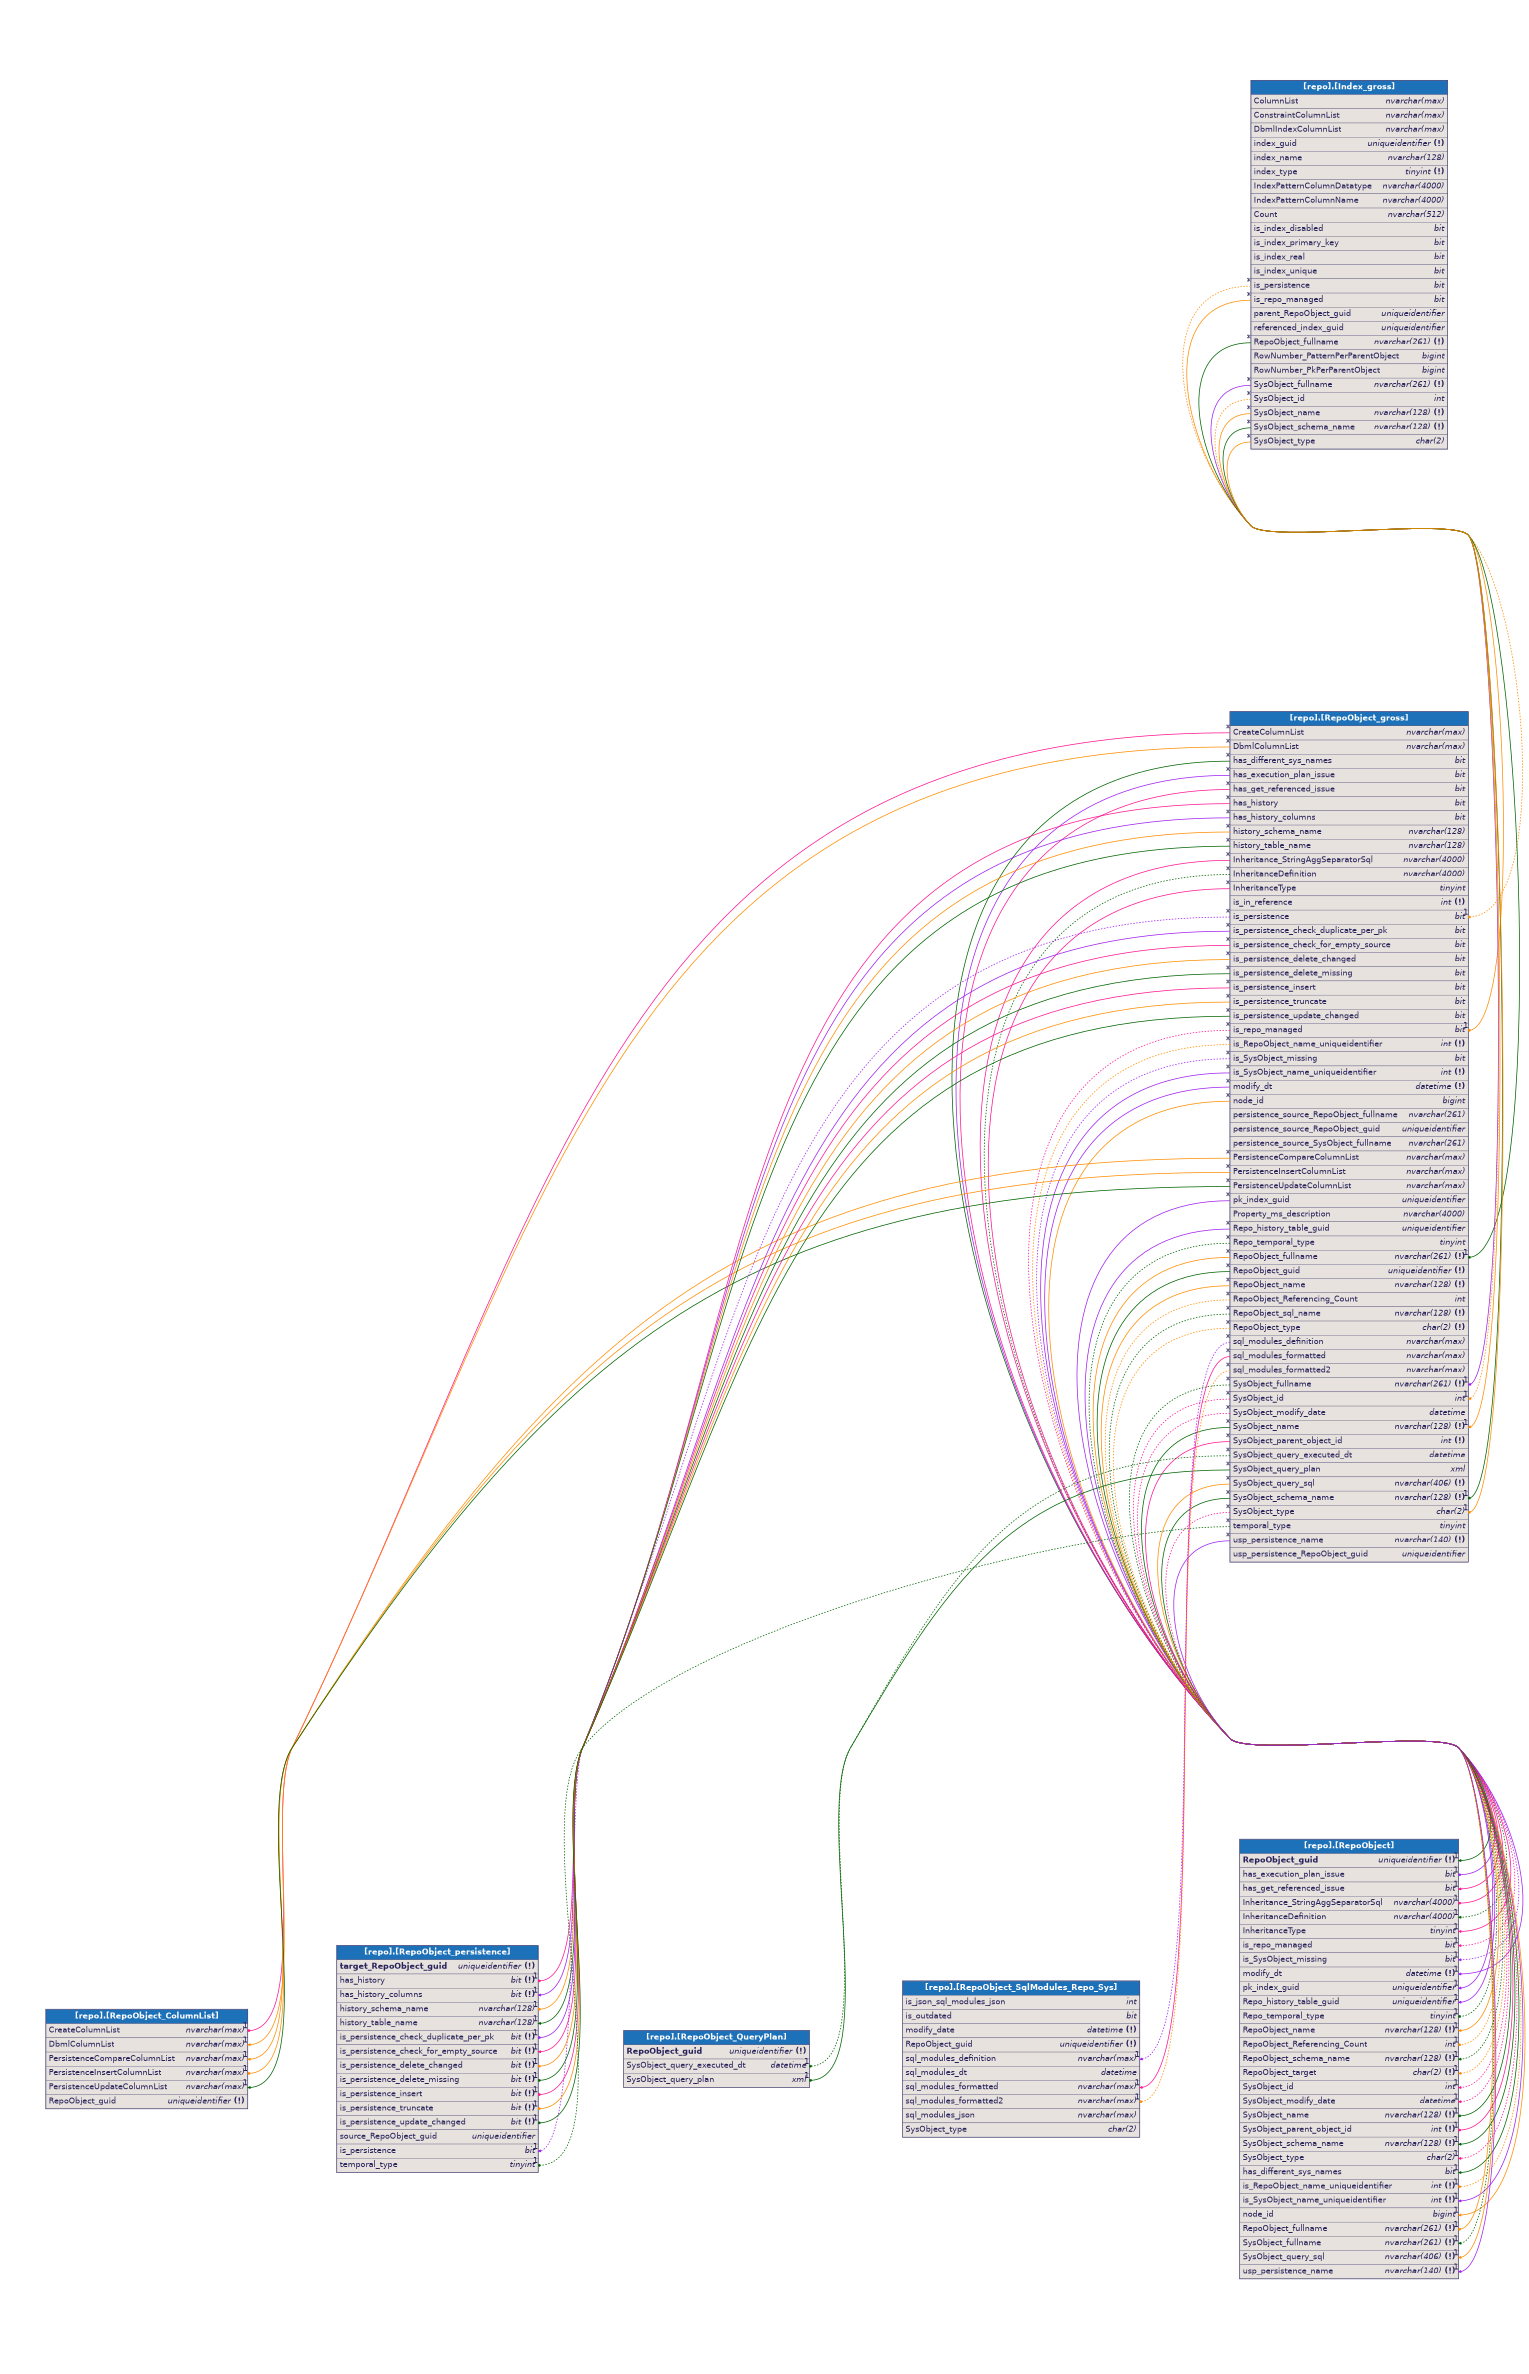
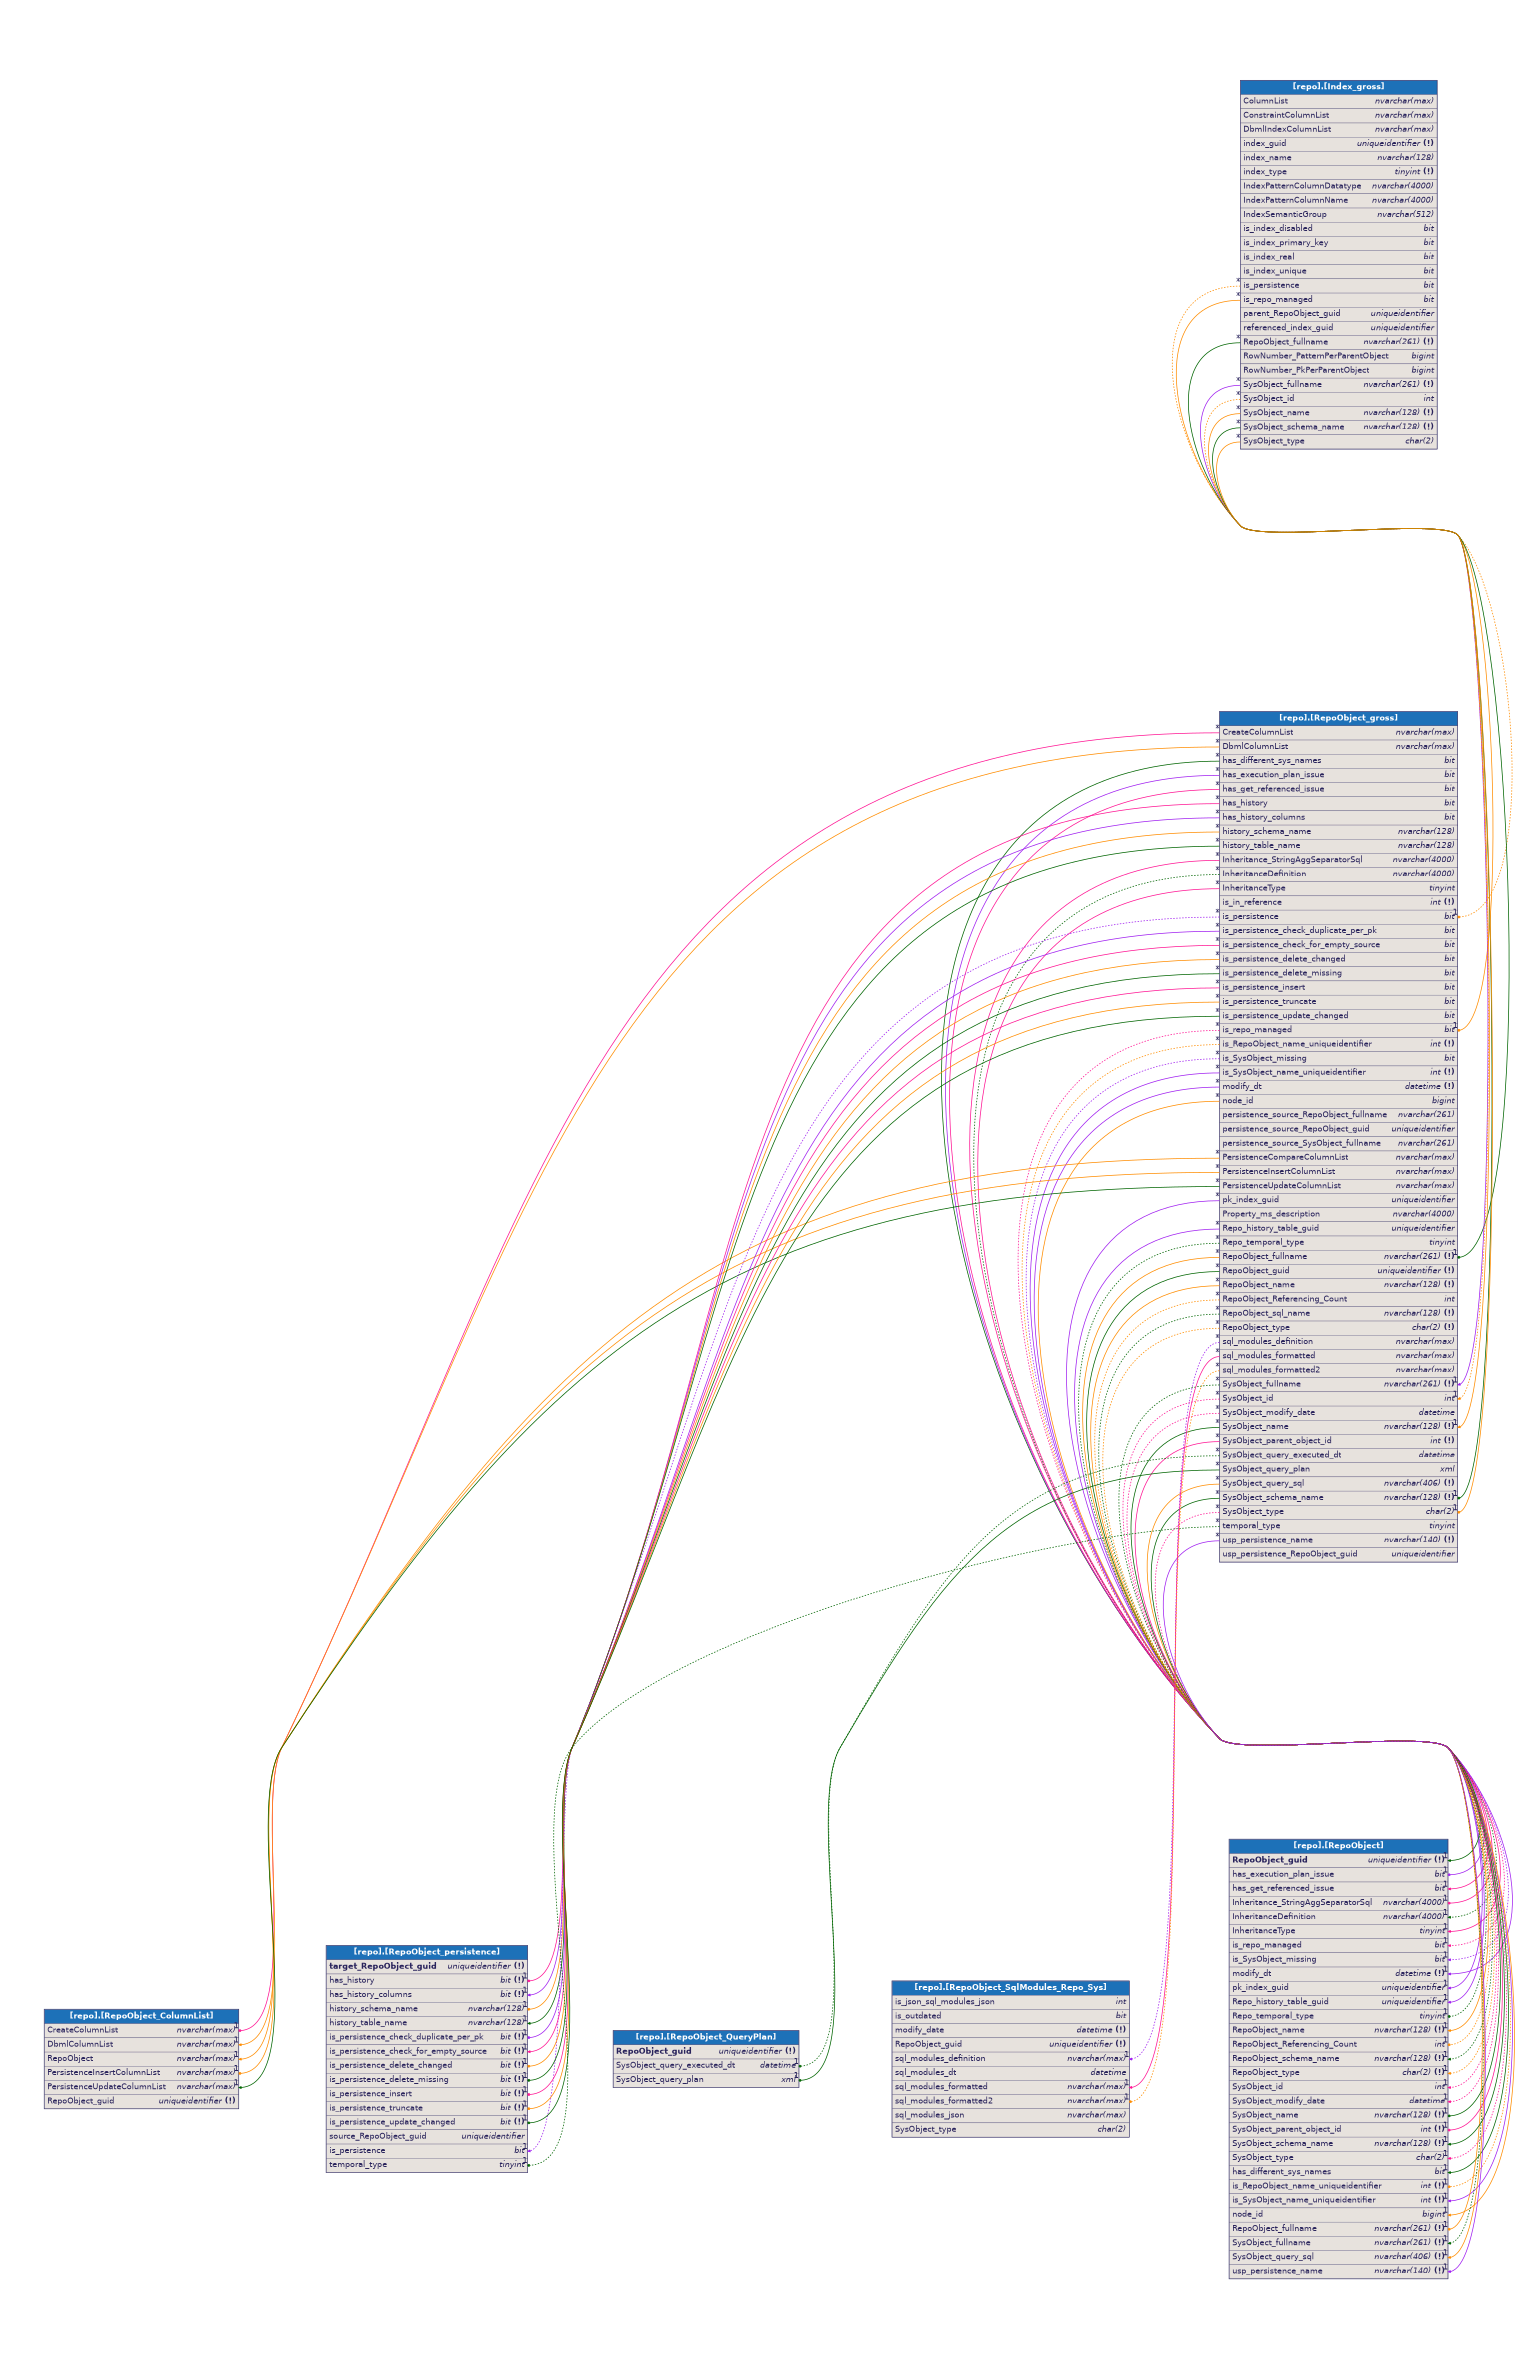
(1266, 215) -> (1285, 215)
(112, 2059) -> (70, 2059)
(1280, 2073) -> (1266, 2073)
